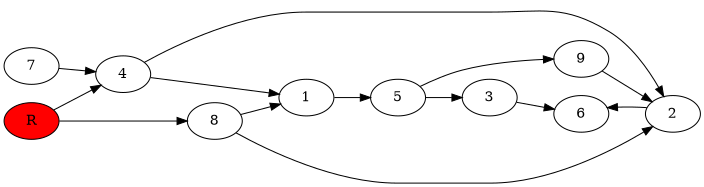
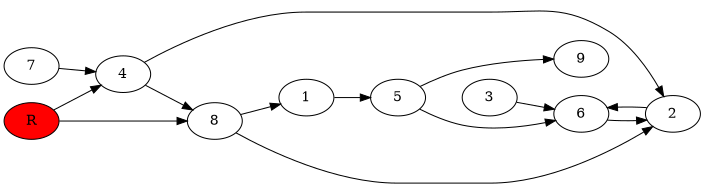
(623, 84) -> (622, 121)
(210, 85) -> (164, 95)
(439, 98) -> (481, 128)
